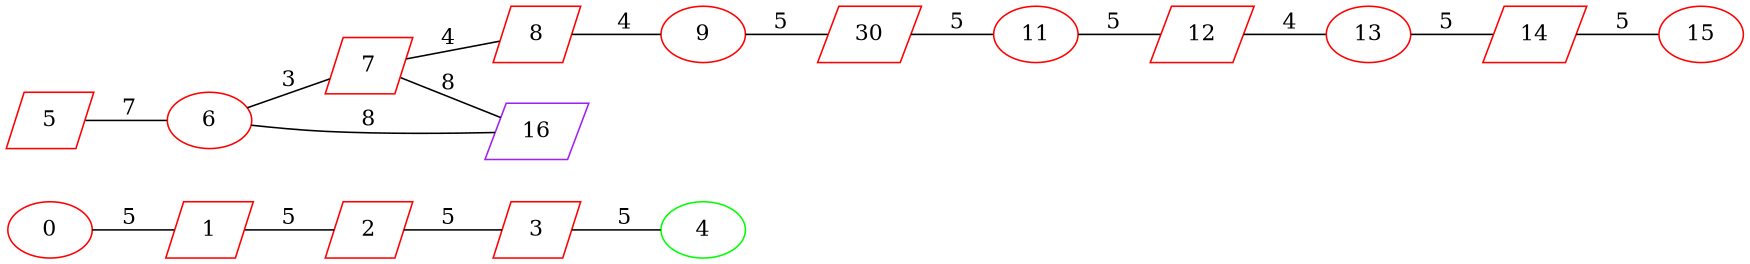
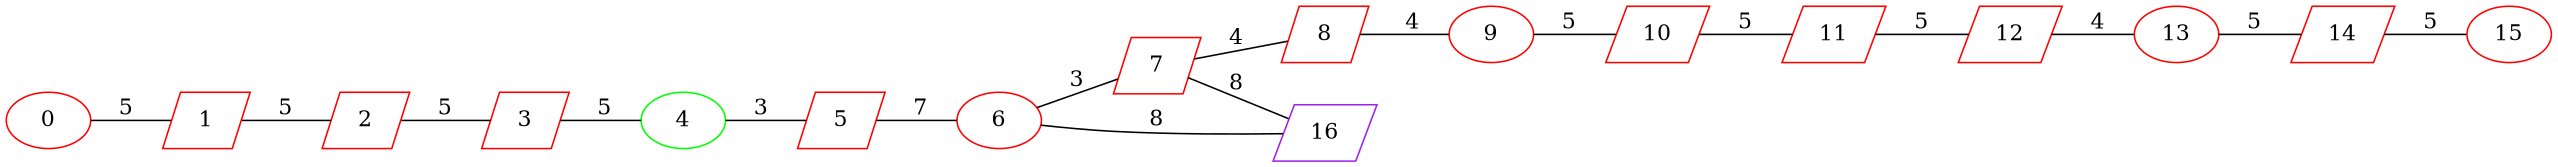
(870, 34) -> (1658, 34)
(1036, 34) -> (1834, 34)
none -> (766, 120)
